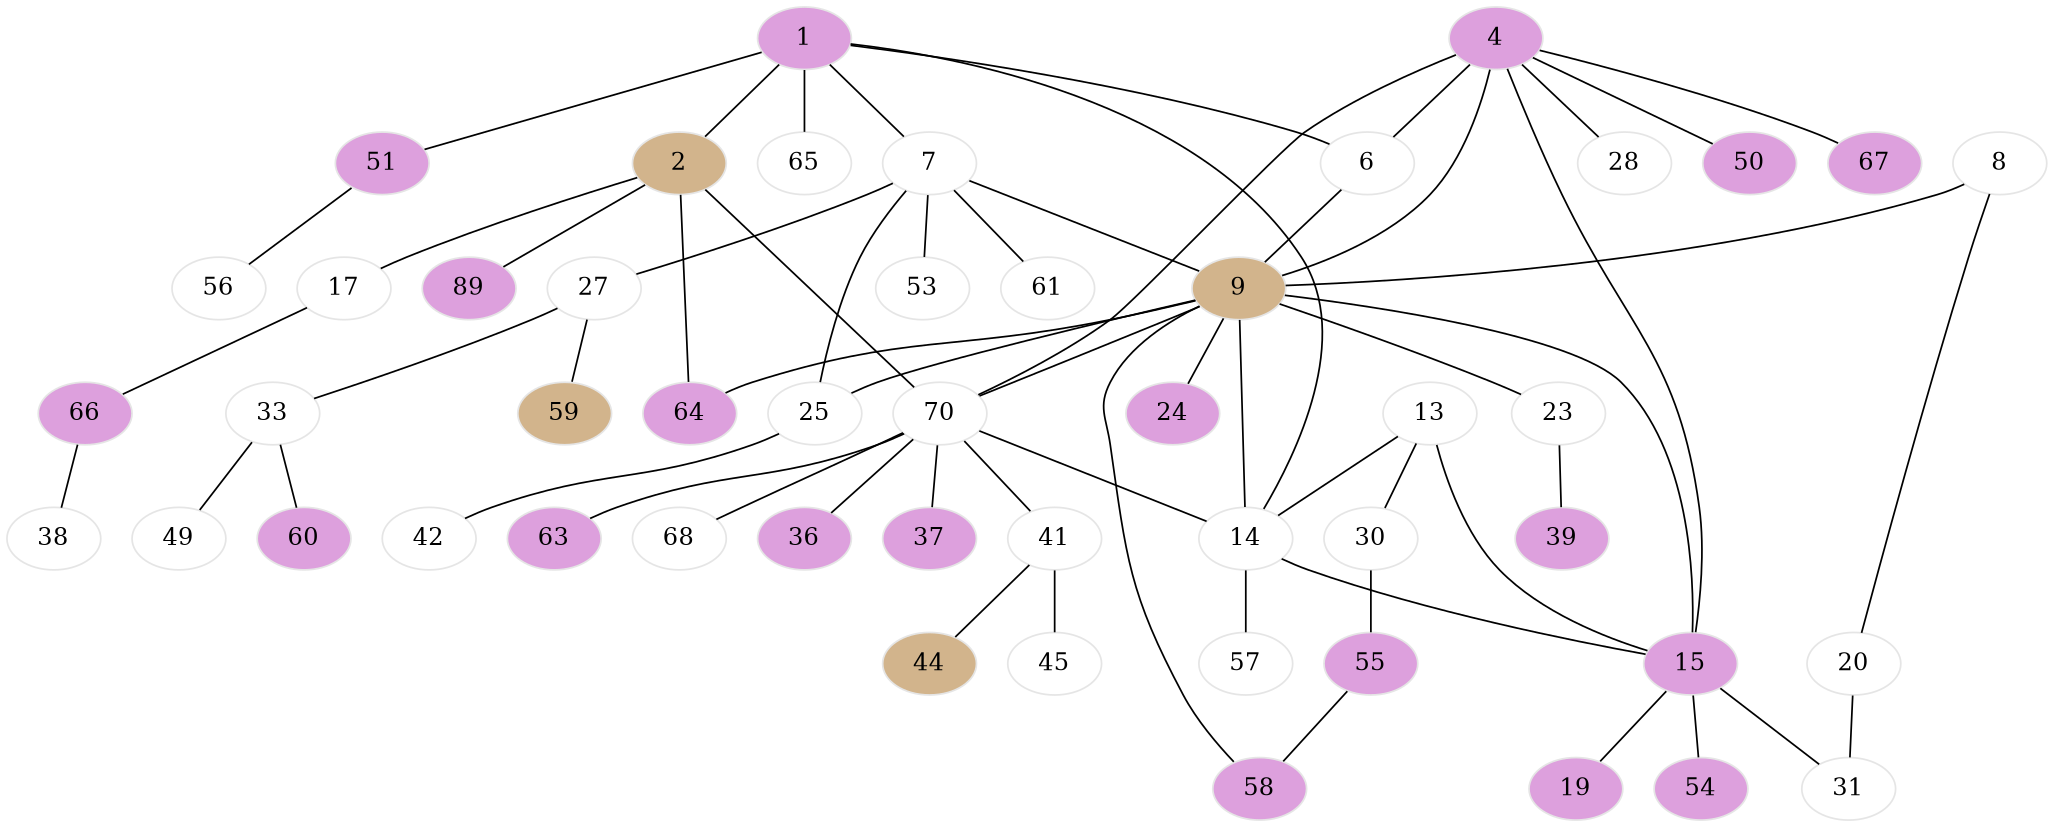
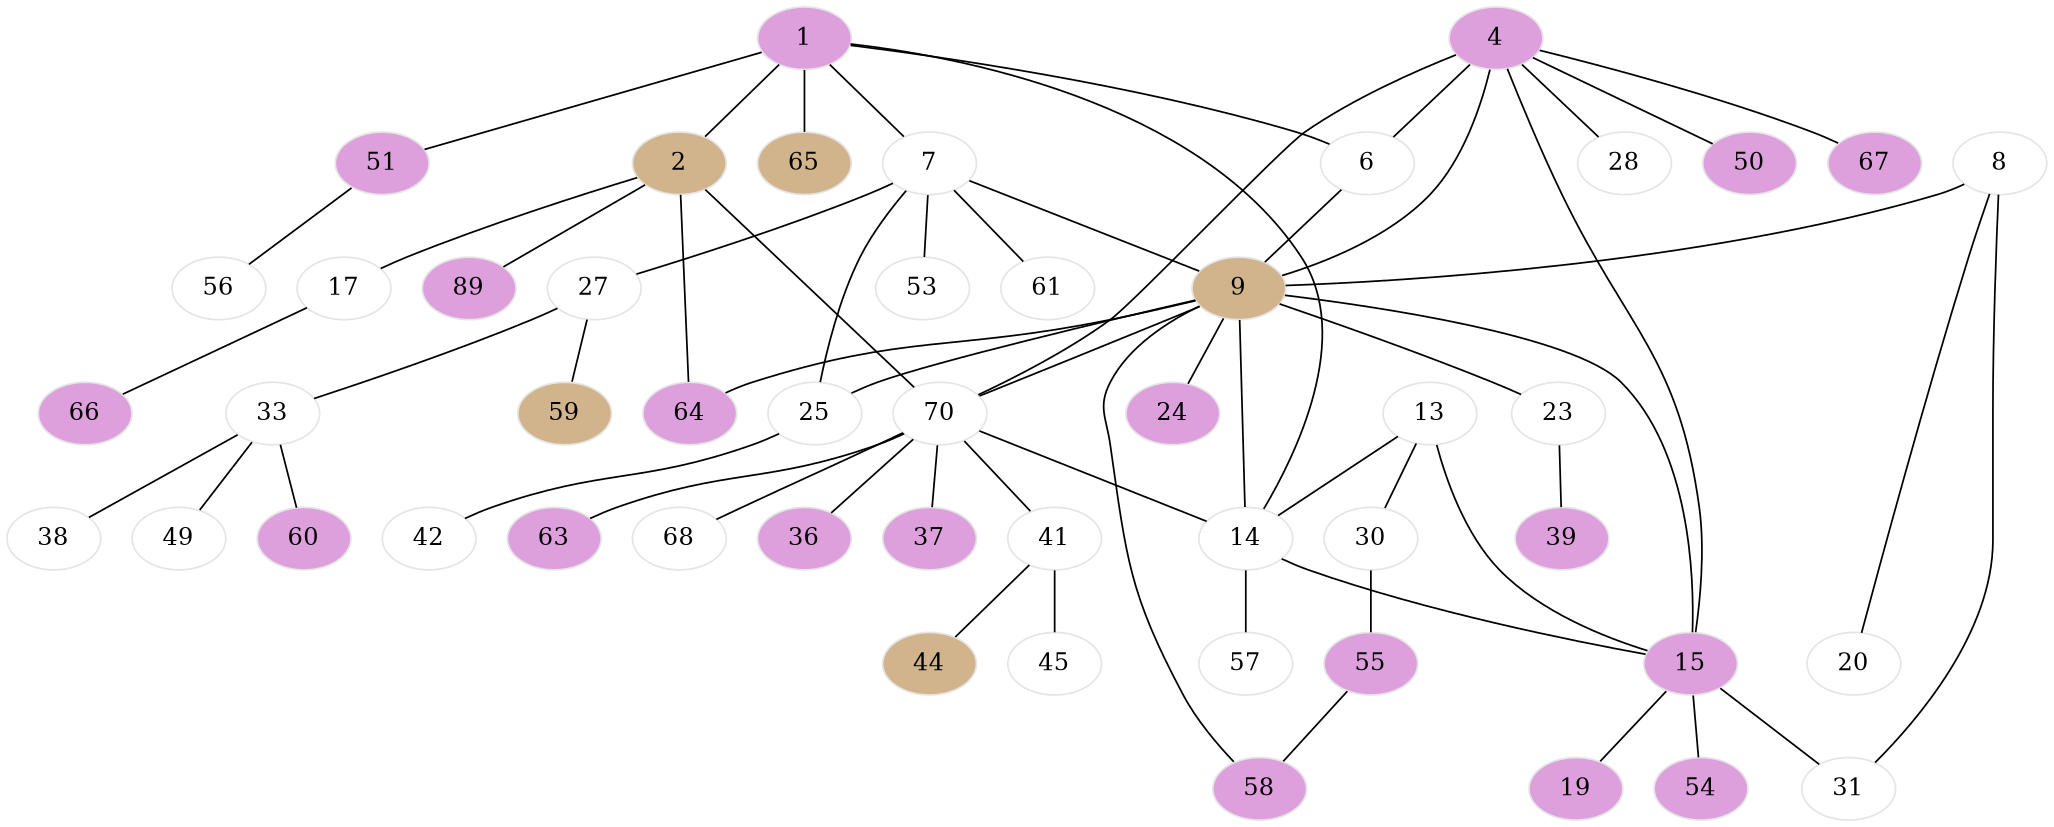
(804, 163) -> (804, 163)
(69, 476) -> (163, 476)
(1851, 726) -> (1993, 496)
